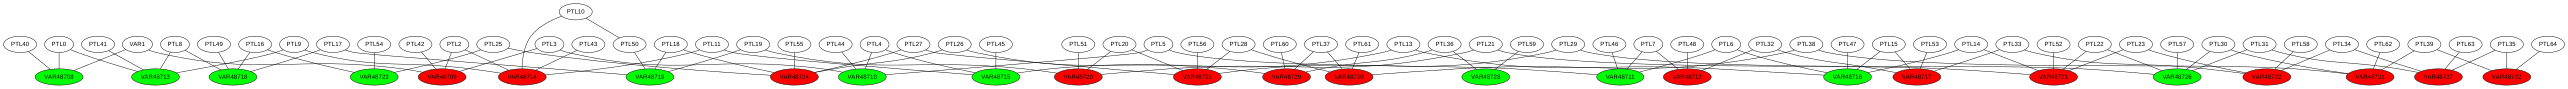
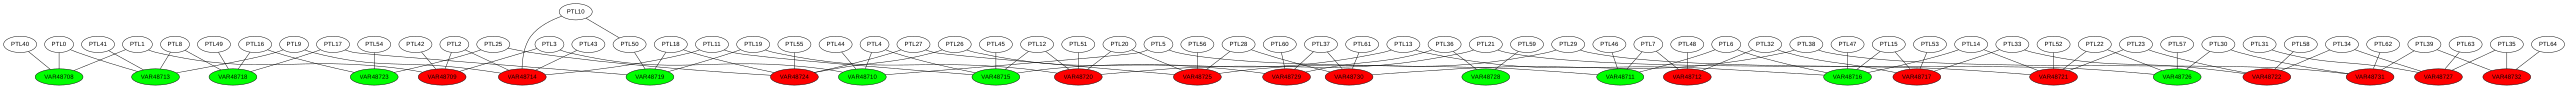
(137, 44) -> (137, 44)
none -> (1037, 44)
(2220, 60) -> none
